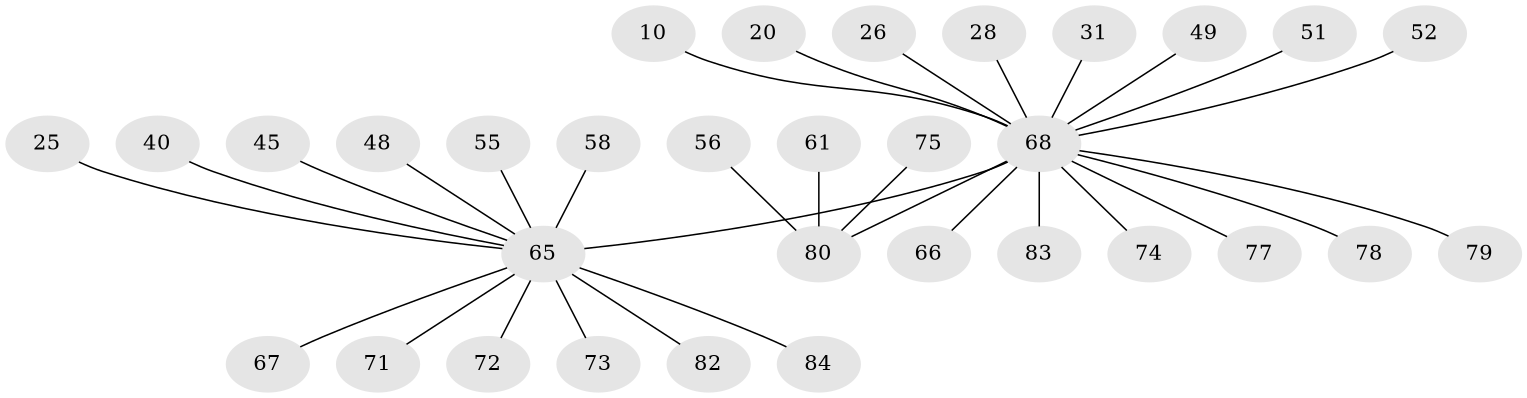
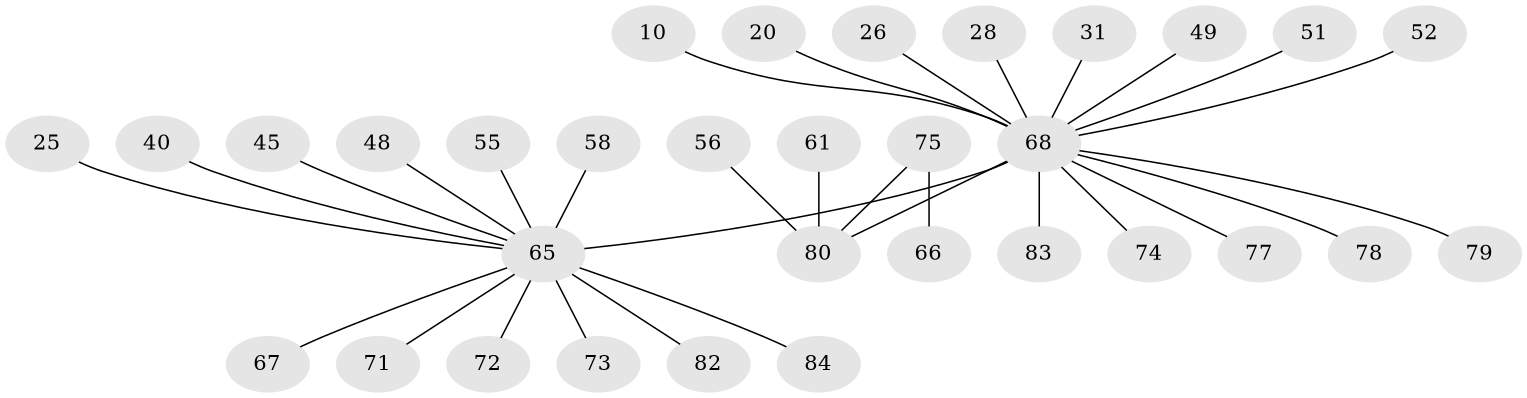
(984, 199) -> (929, 210)
